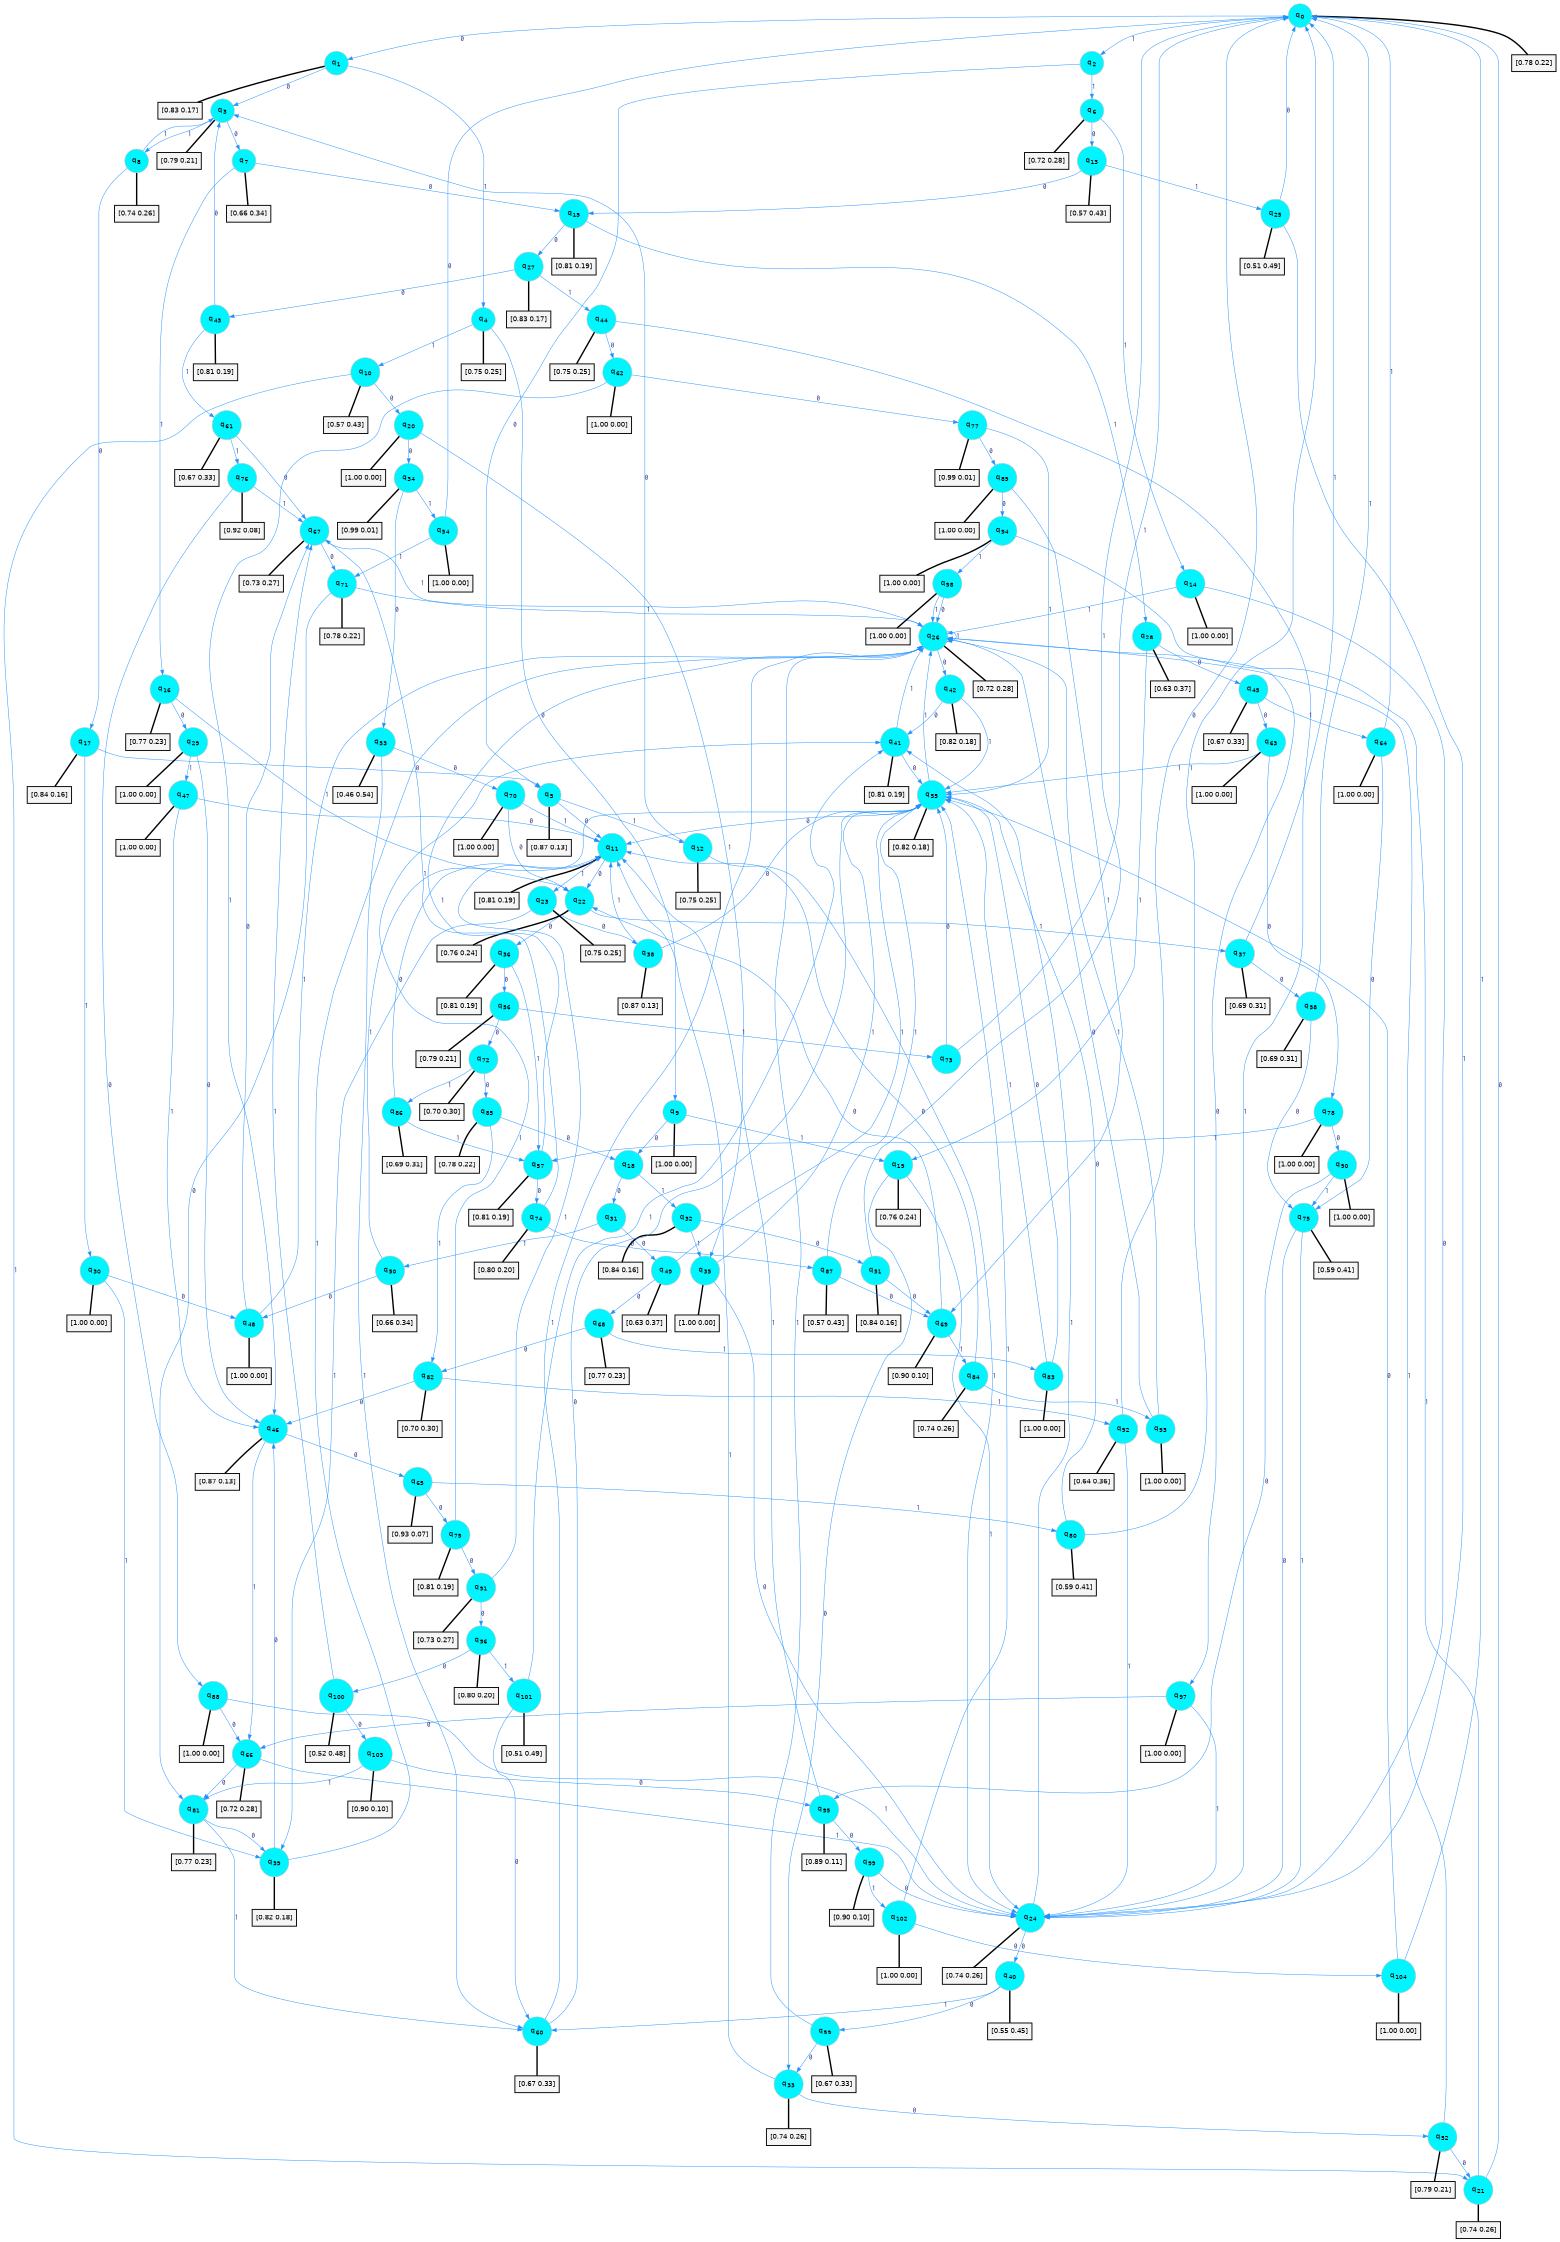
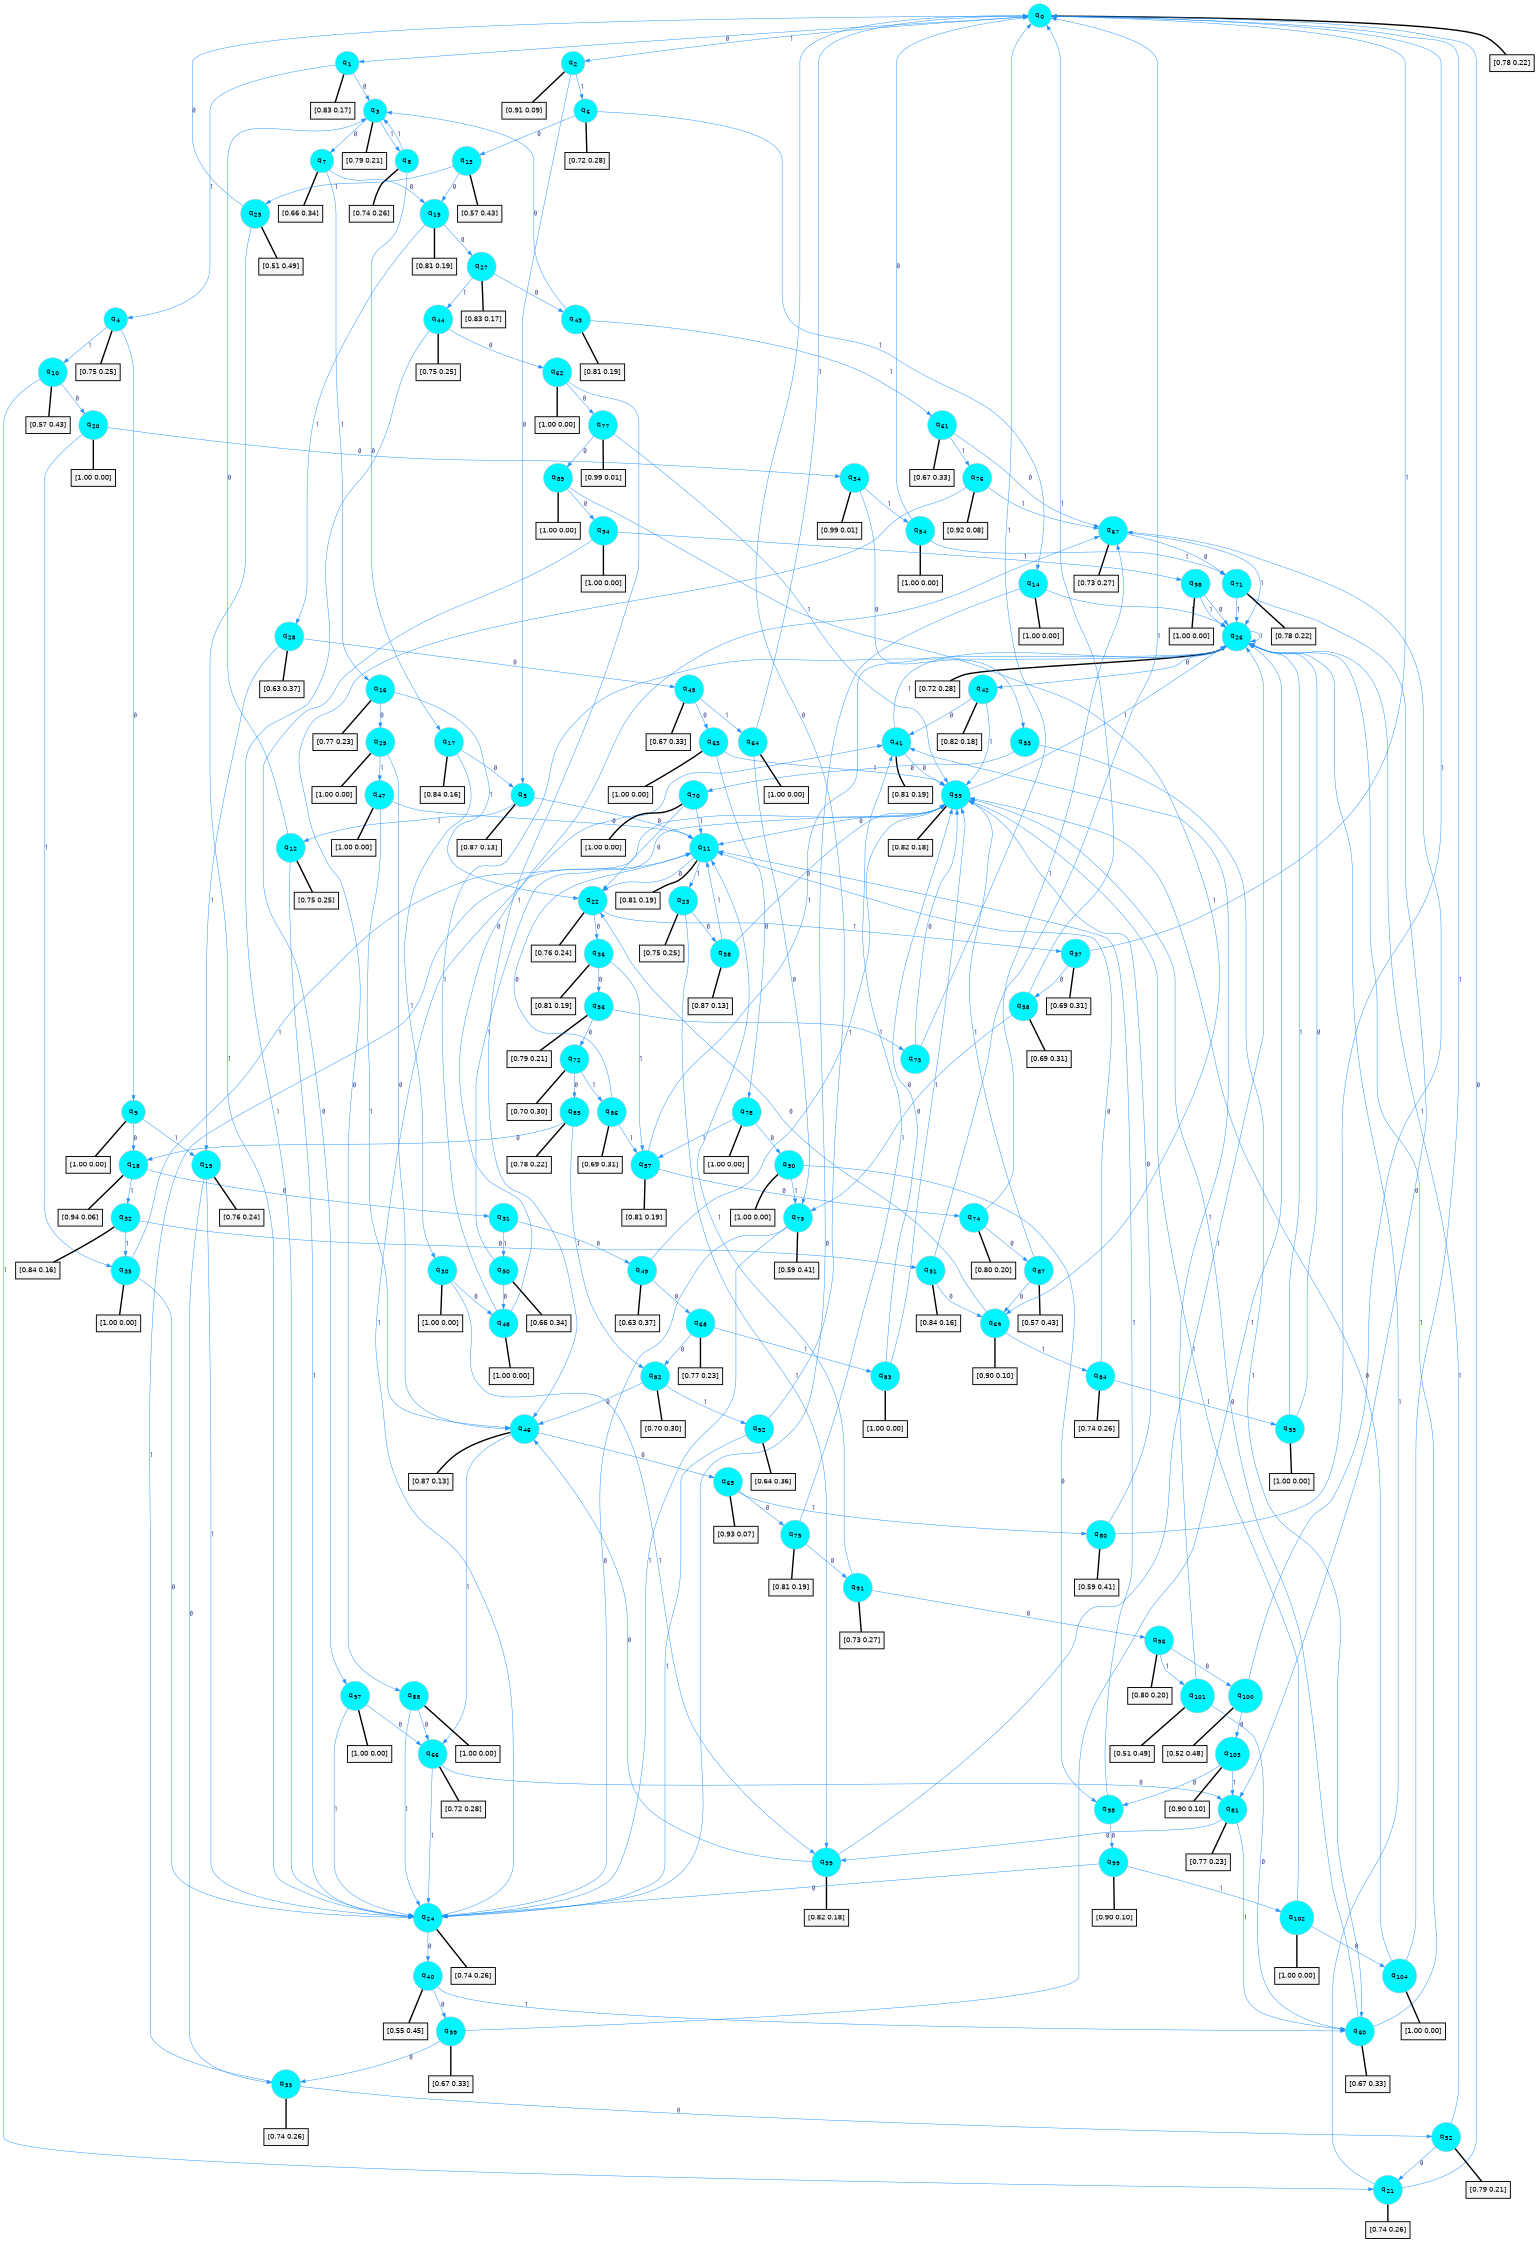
none -> (524, 111)
(355, 795) -> none
none -> (80, 1218)
(824, 1862) -> none
